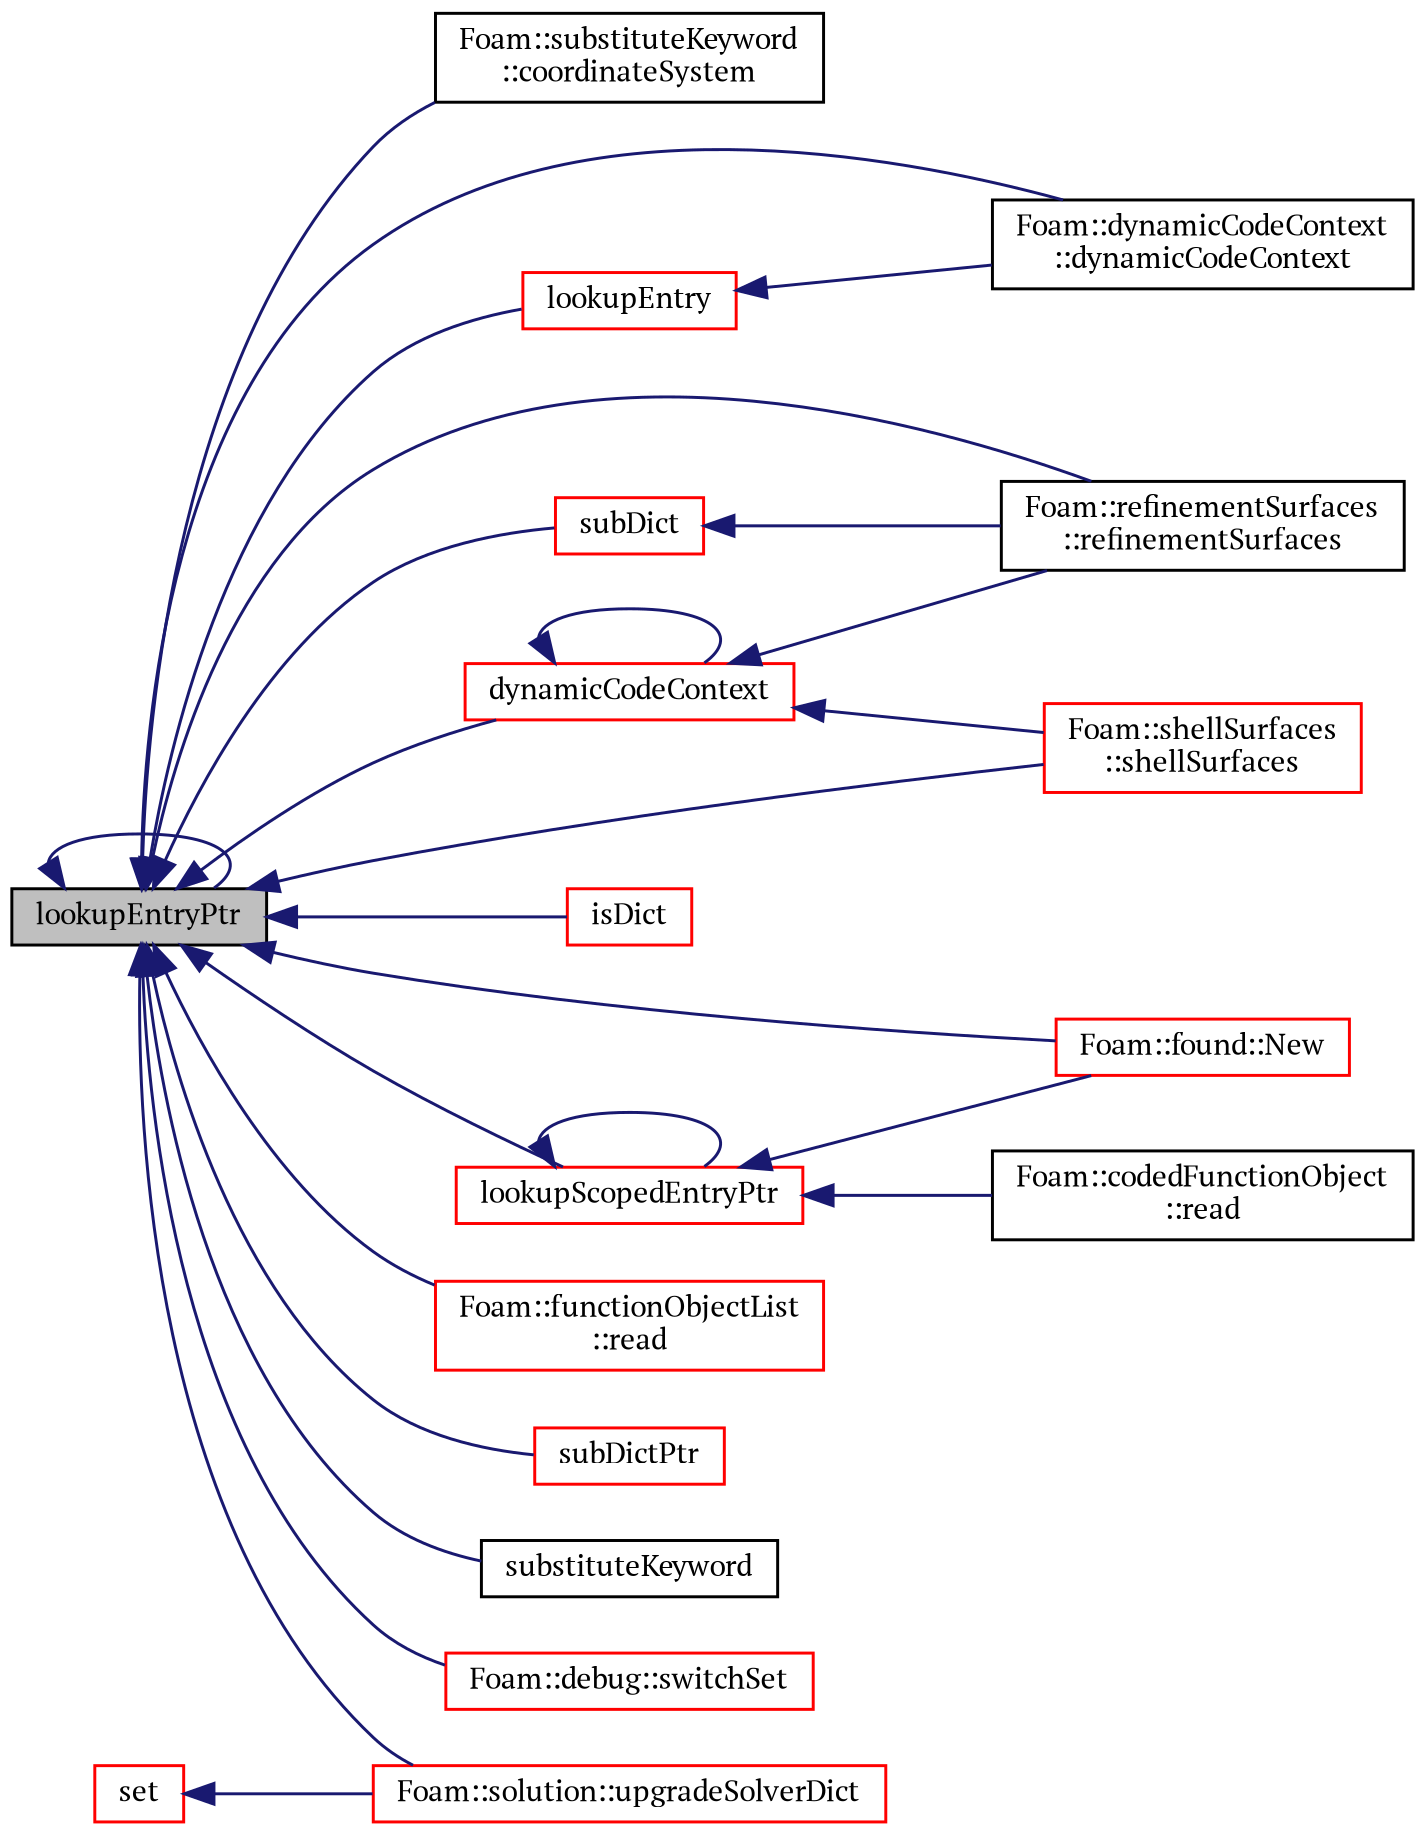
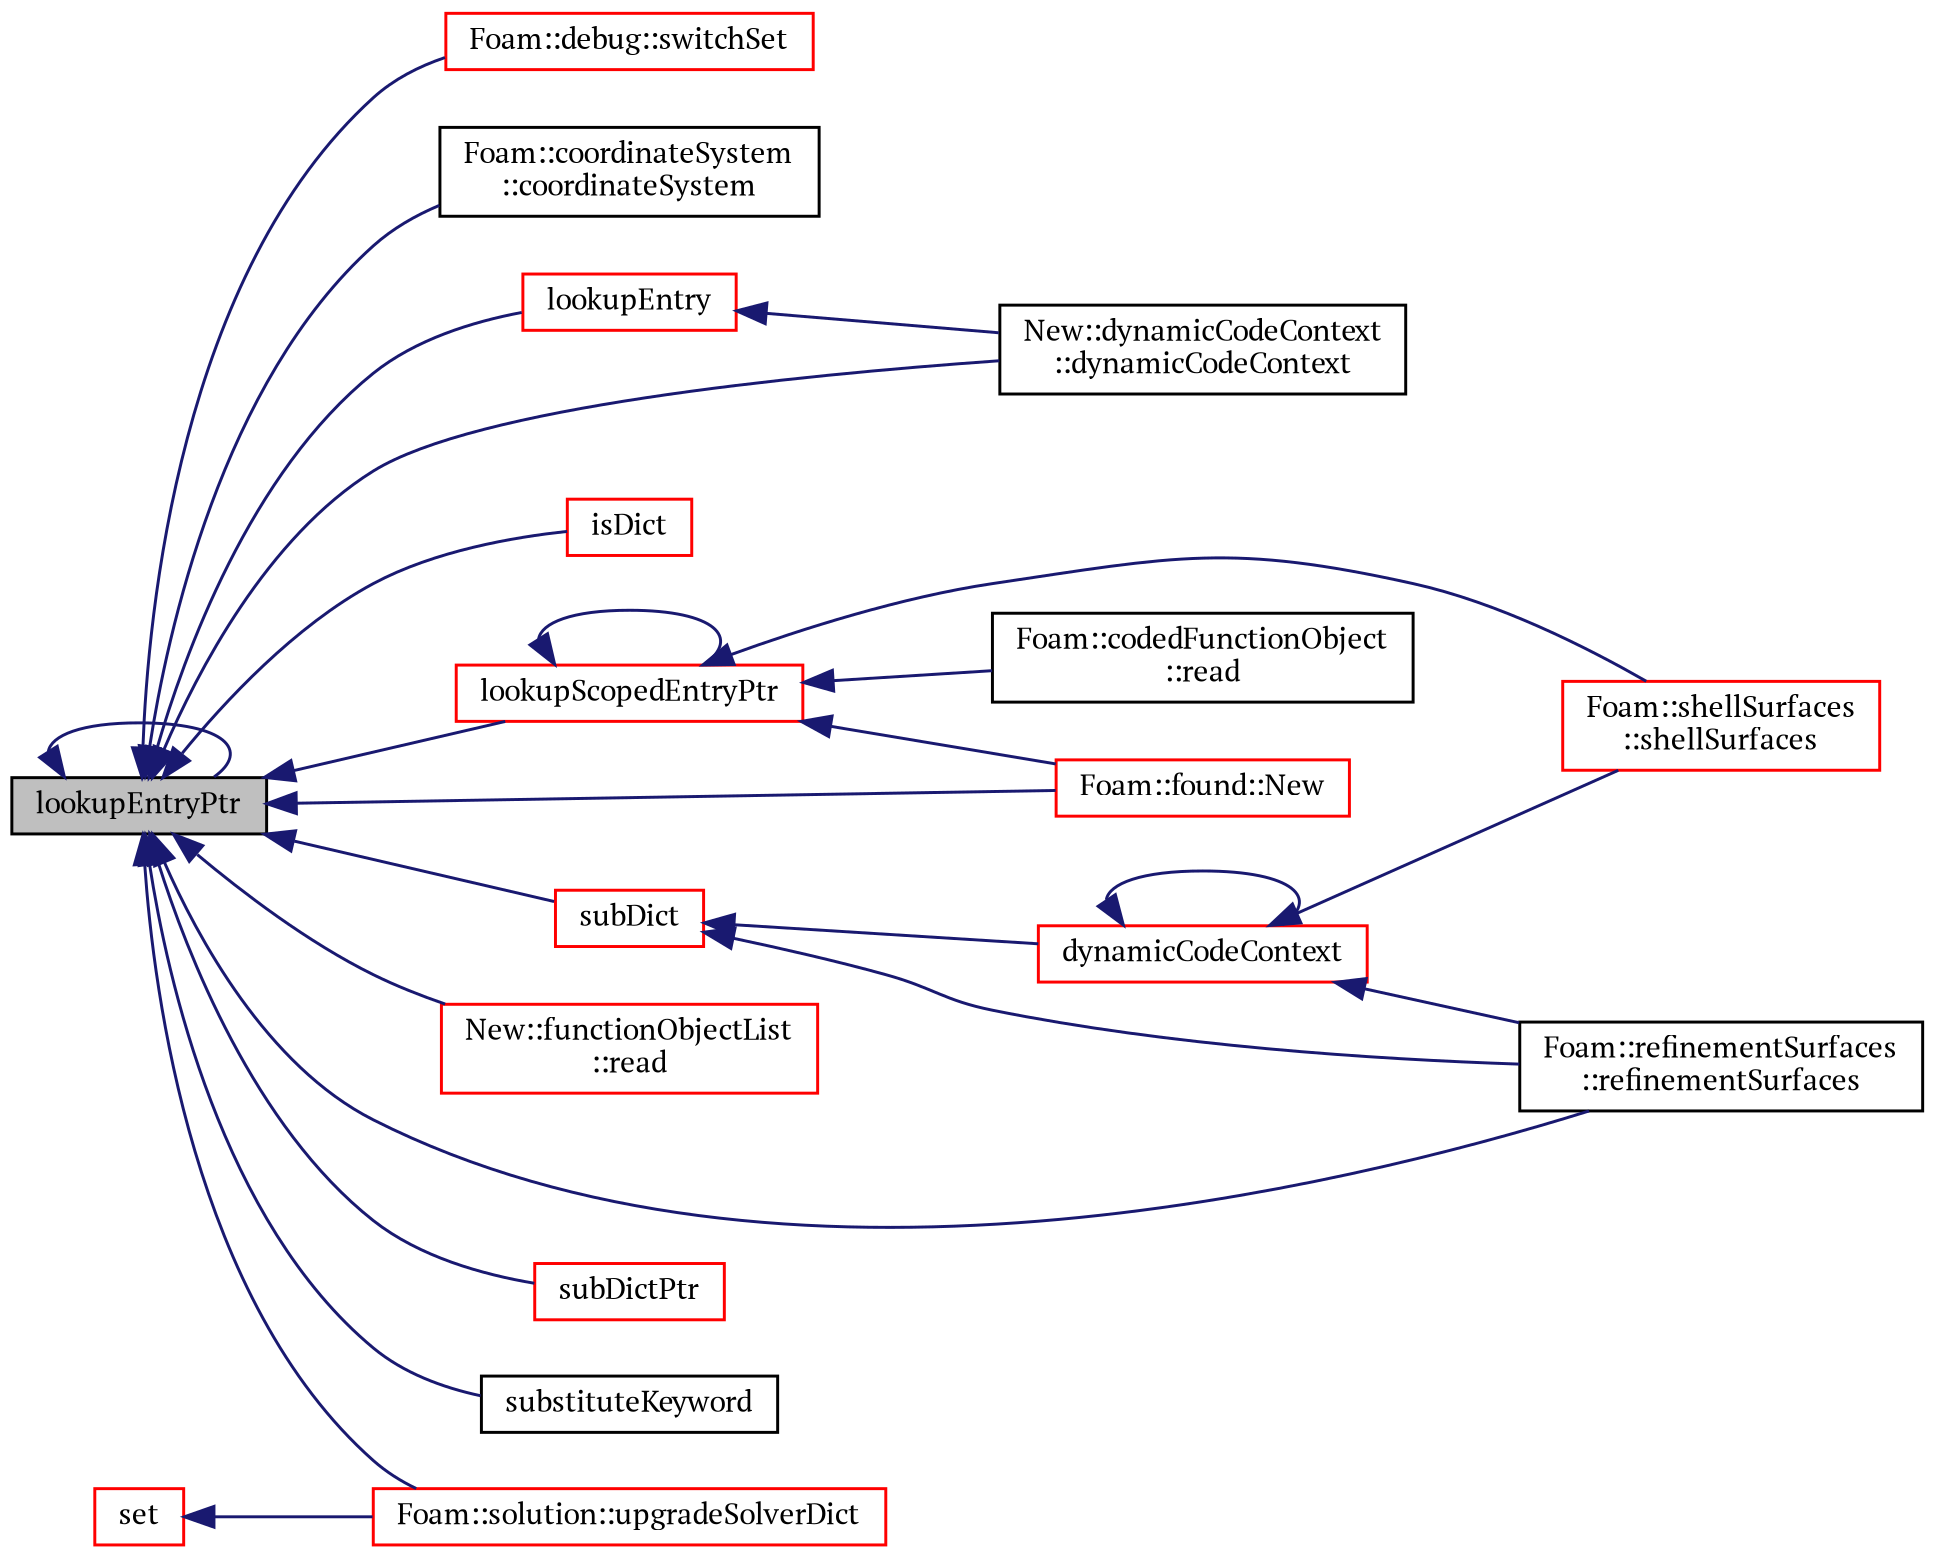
(630, 58) -> (630, 172)
(1203, 244) -> (1203, 350)
(341, 779) -> (887, 934)
(659, 814) -> (1194, 559)
(630, 1326) -> (630, 1049)
